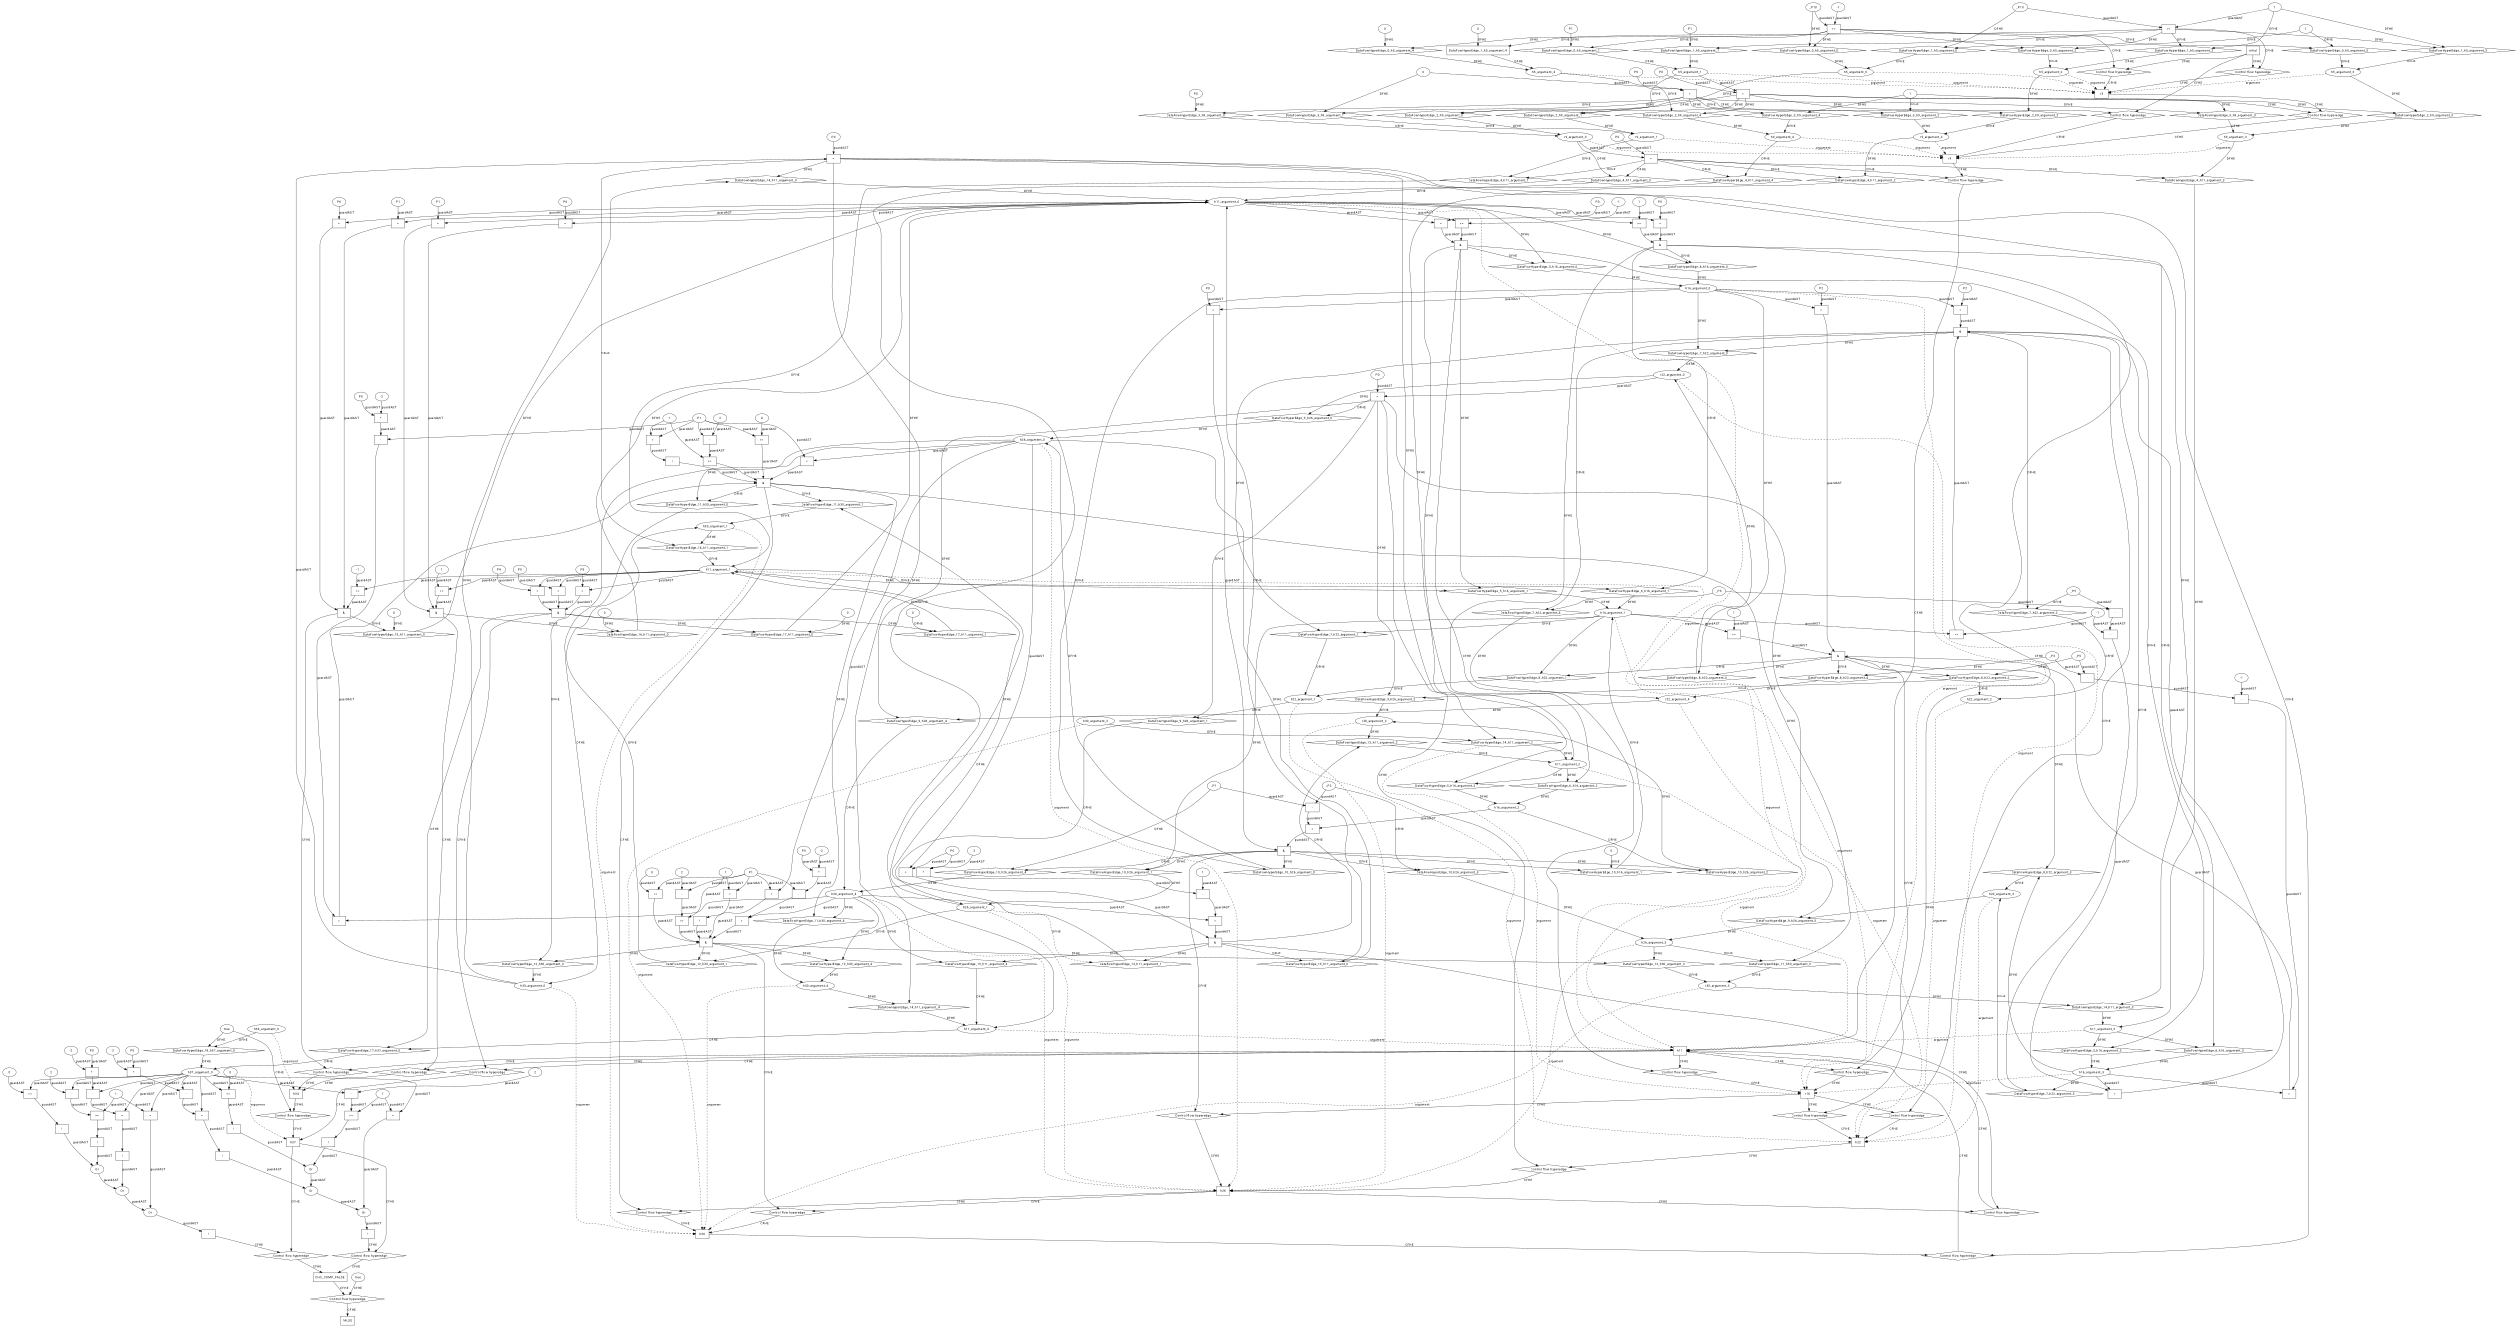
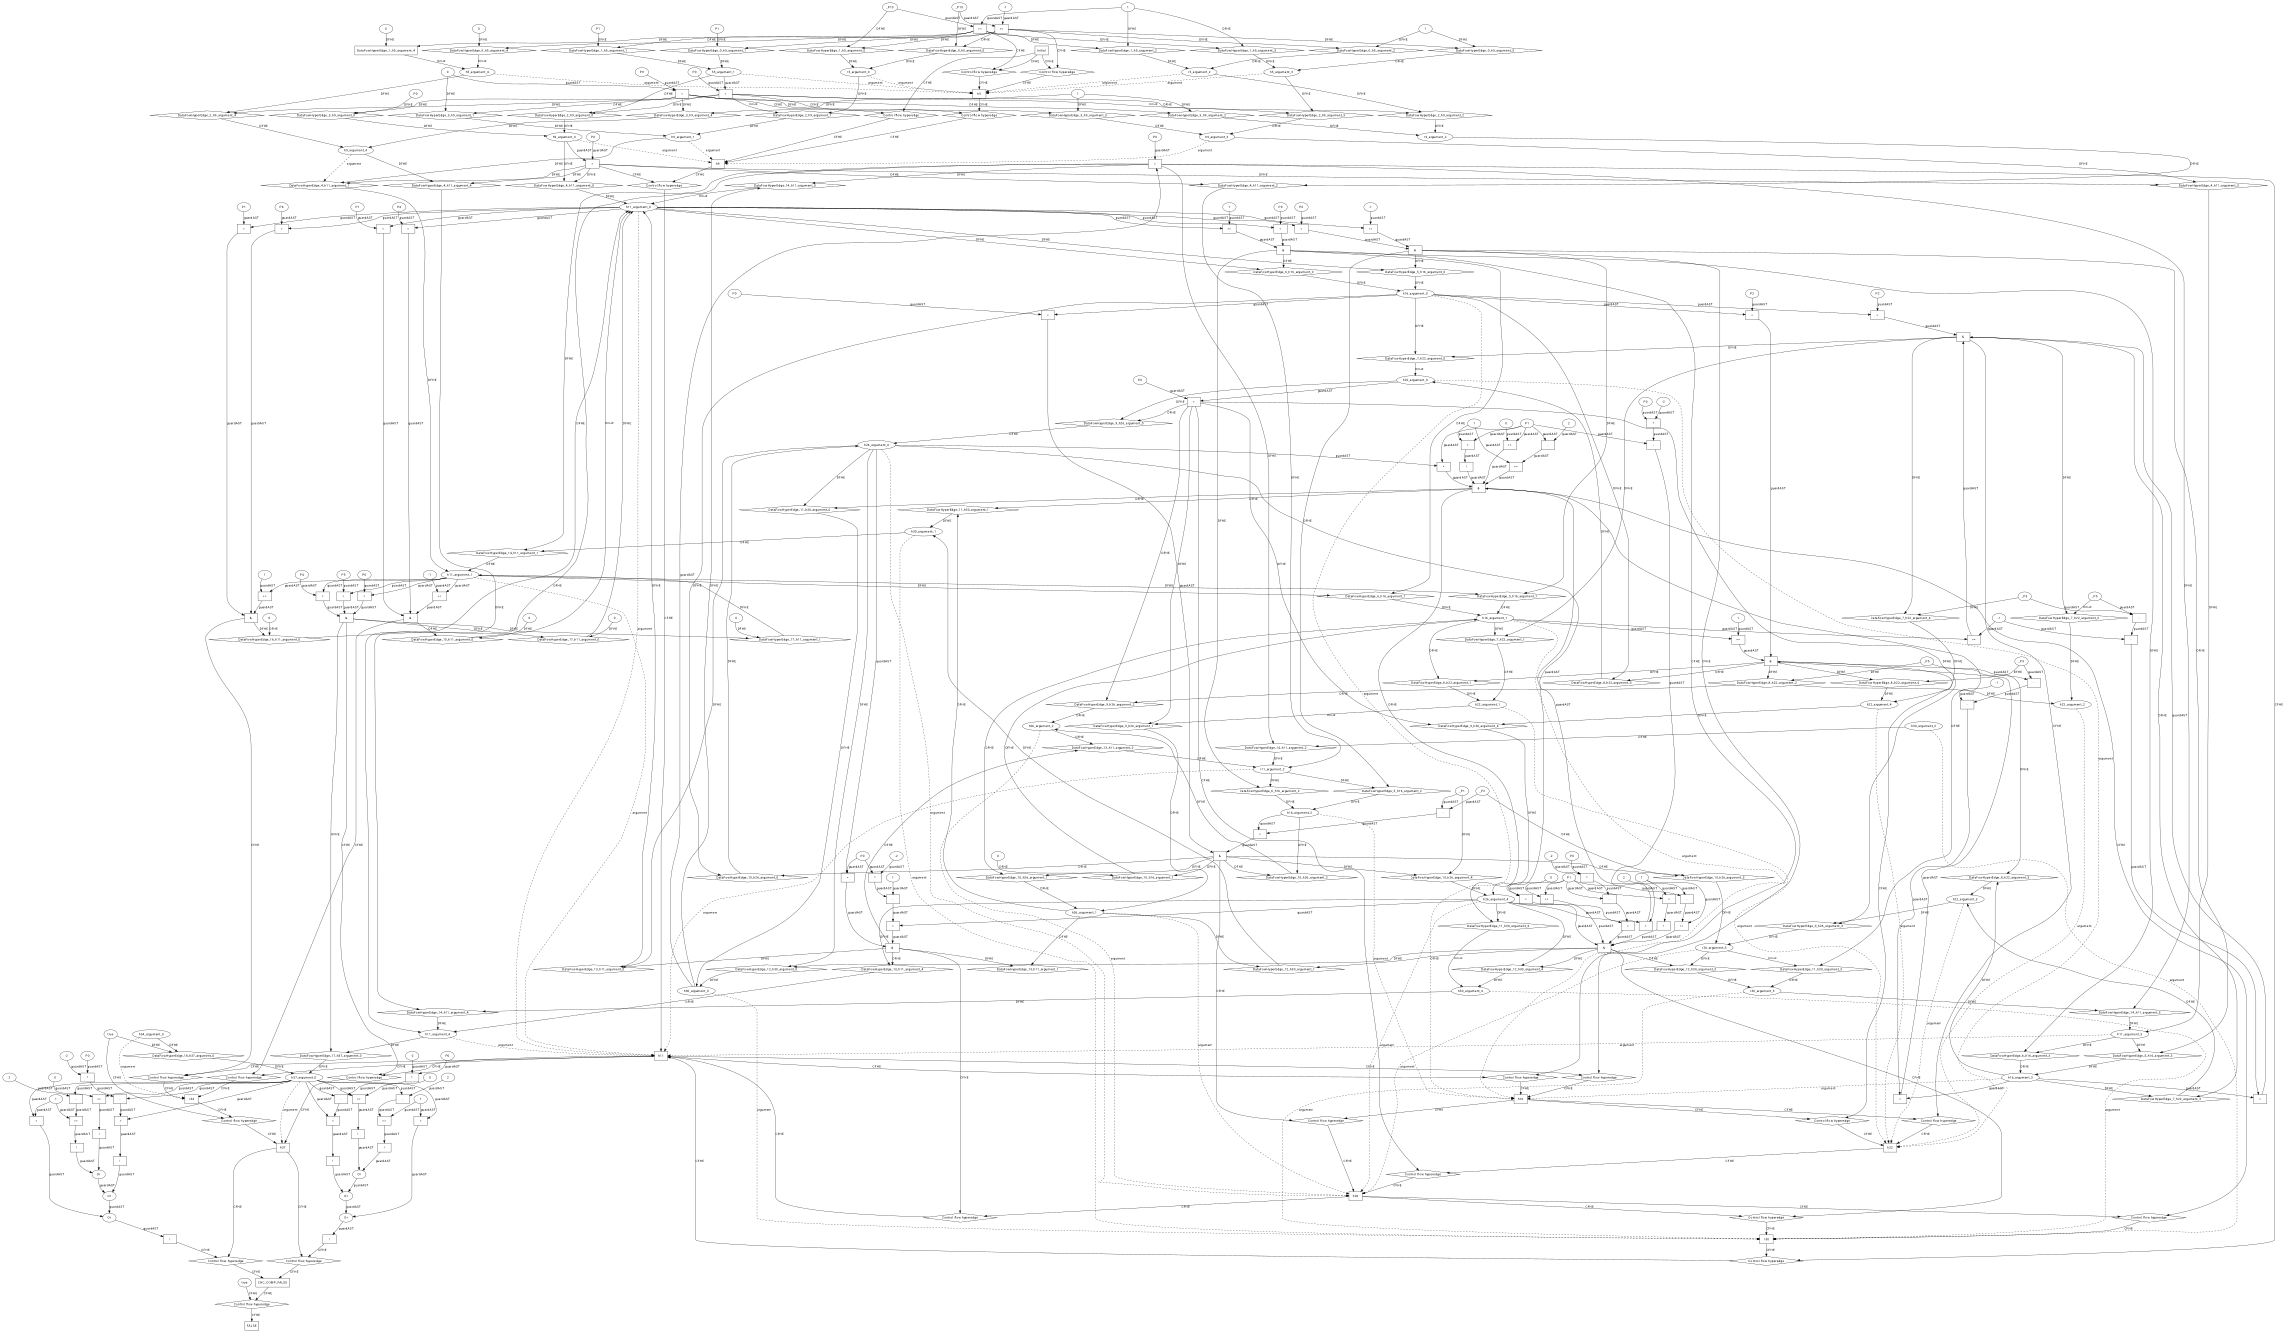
(1871, 143) -> (338, 167)
(1940, 147) -> none
(985, 746) -> none
(1050, 923) -> (1055, 939)
(1536, 948) -> (1380, 977)
